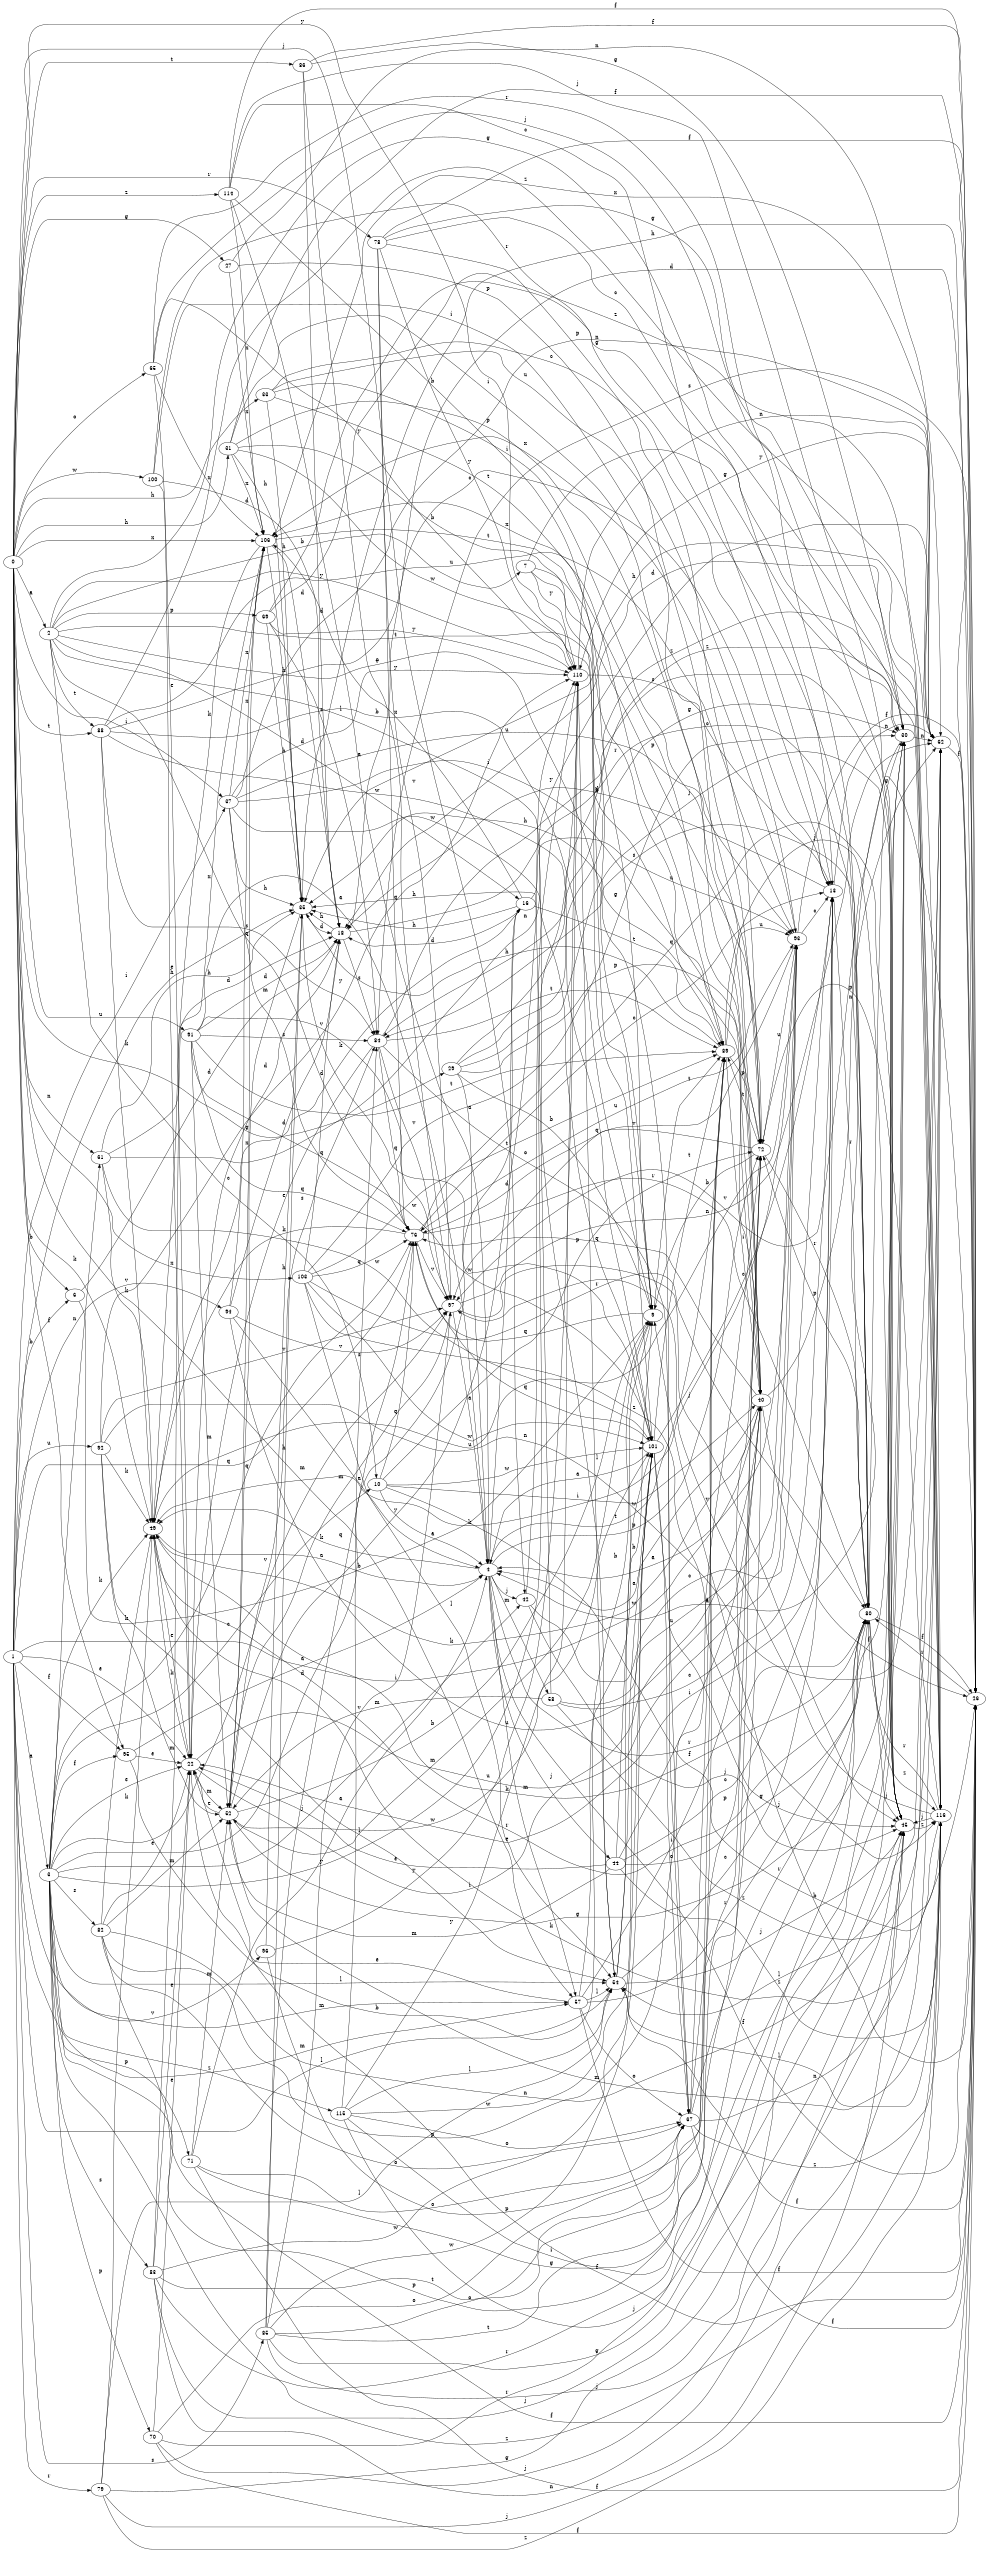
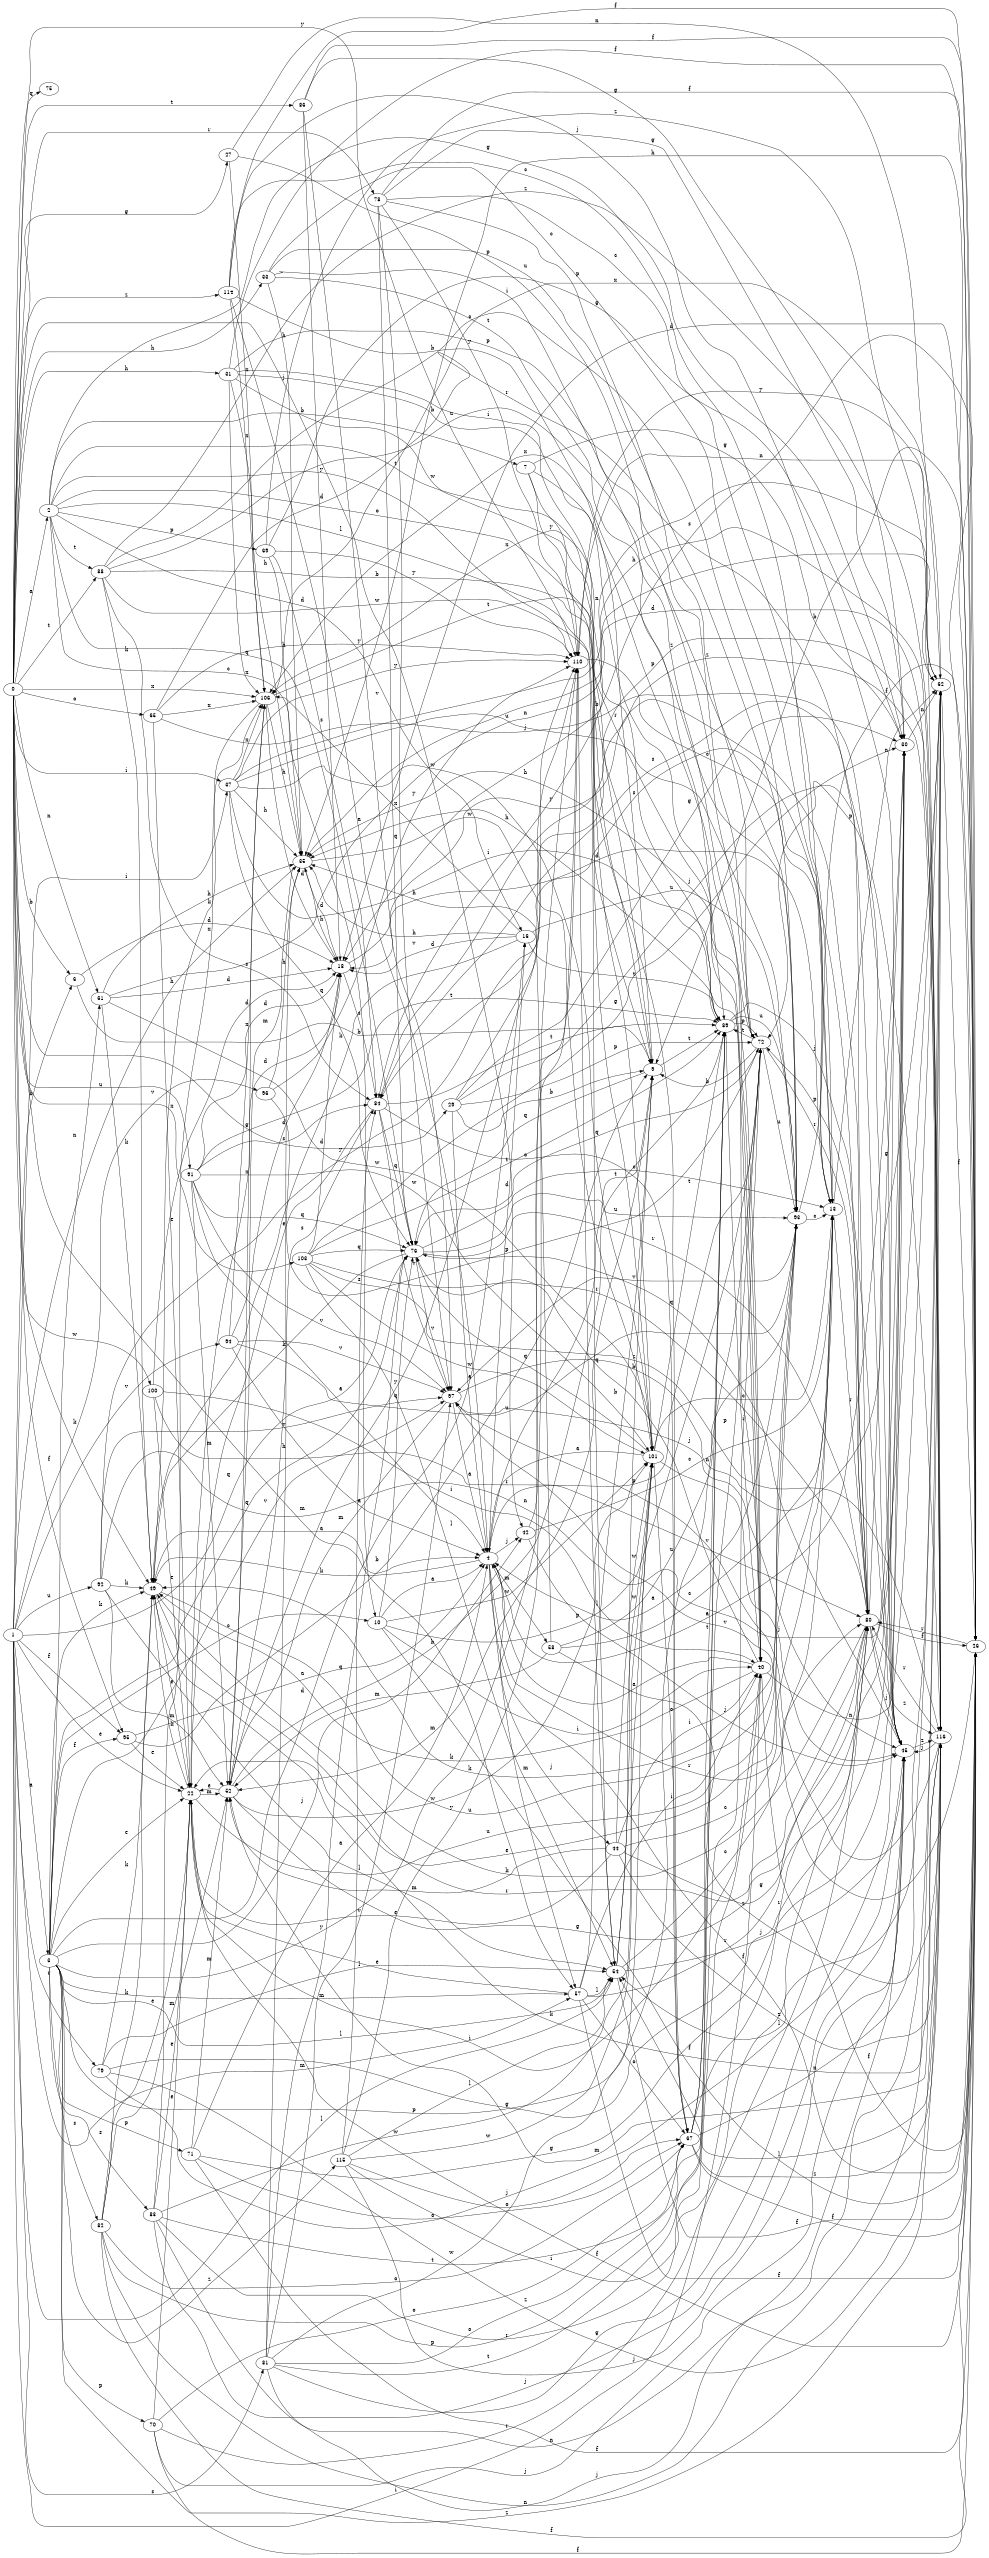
none -> (49, 89)
(266, 2333) -> (266, 2363)
